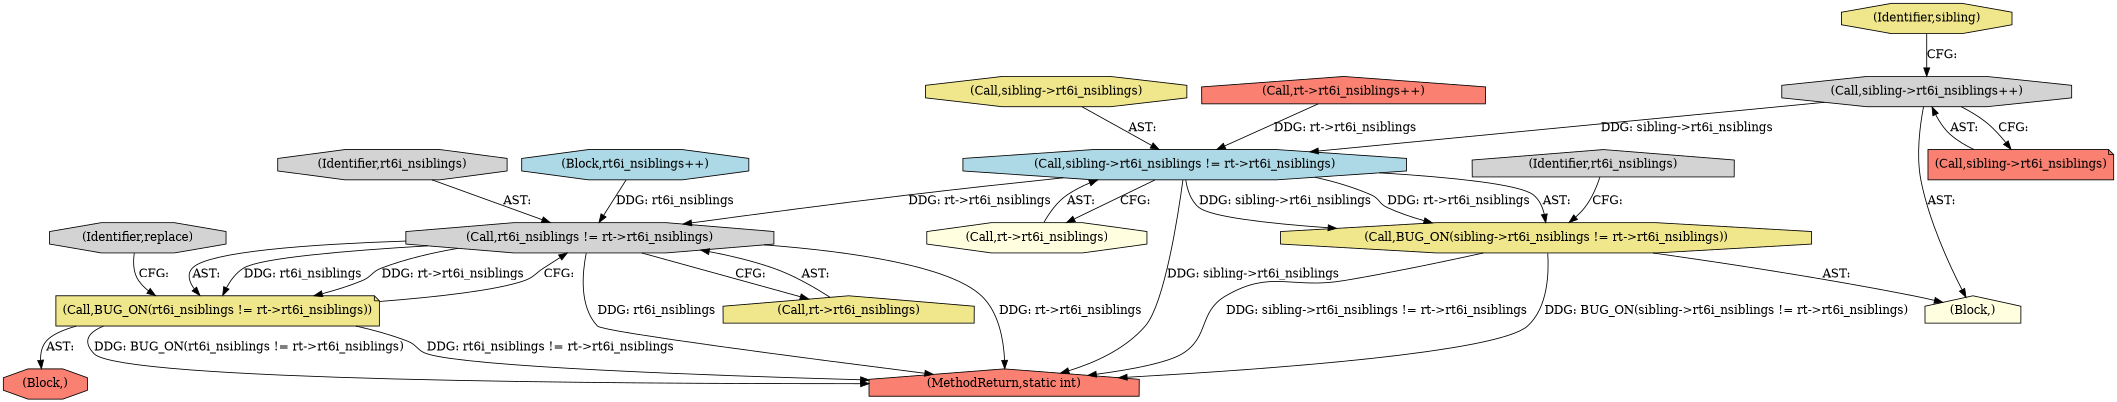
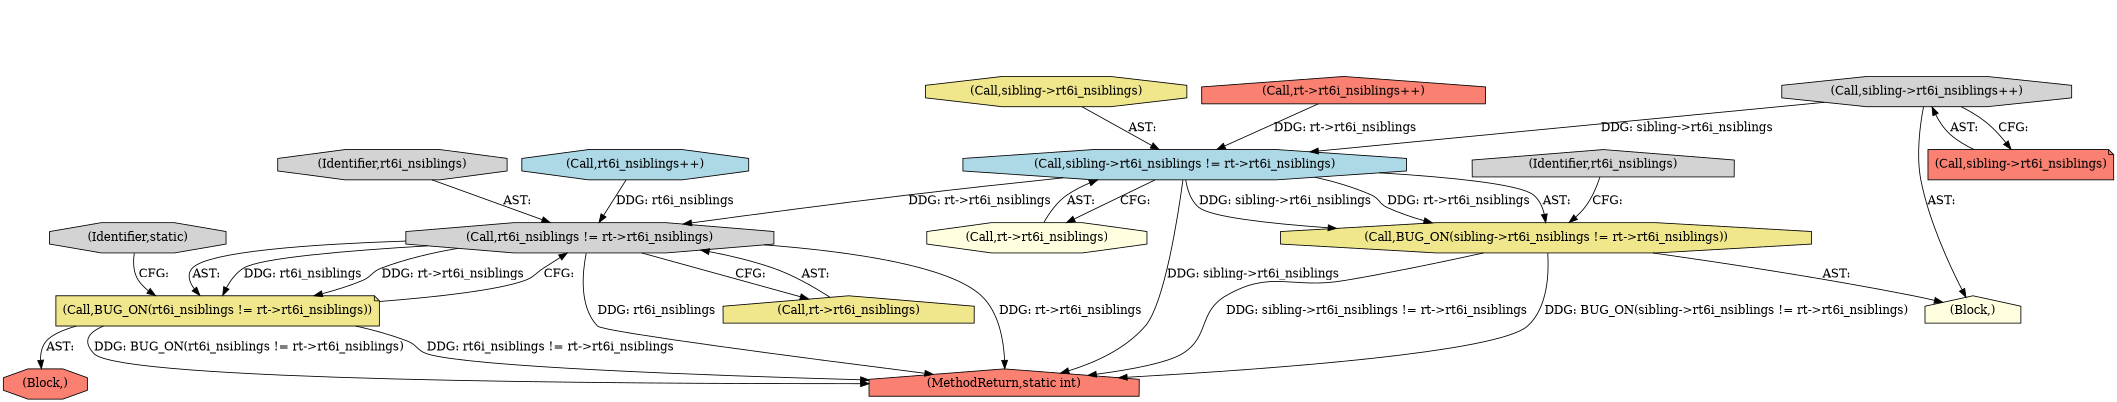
(1927, 18) -> none
(635, 165) -> (635, 165)
(138, 238) -> (138, 238)
